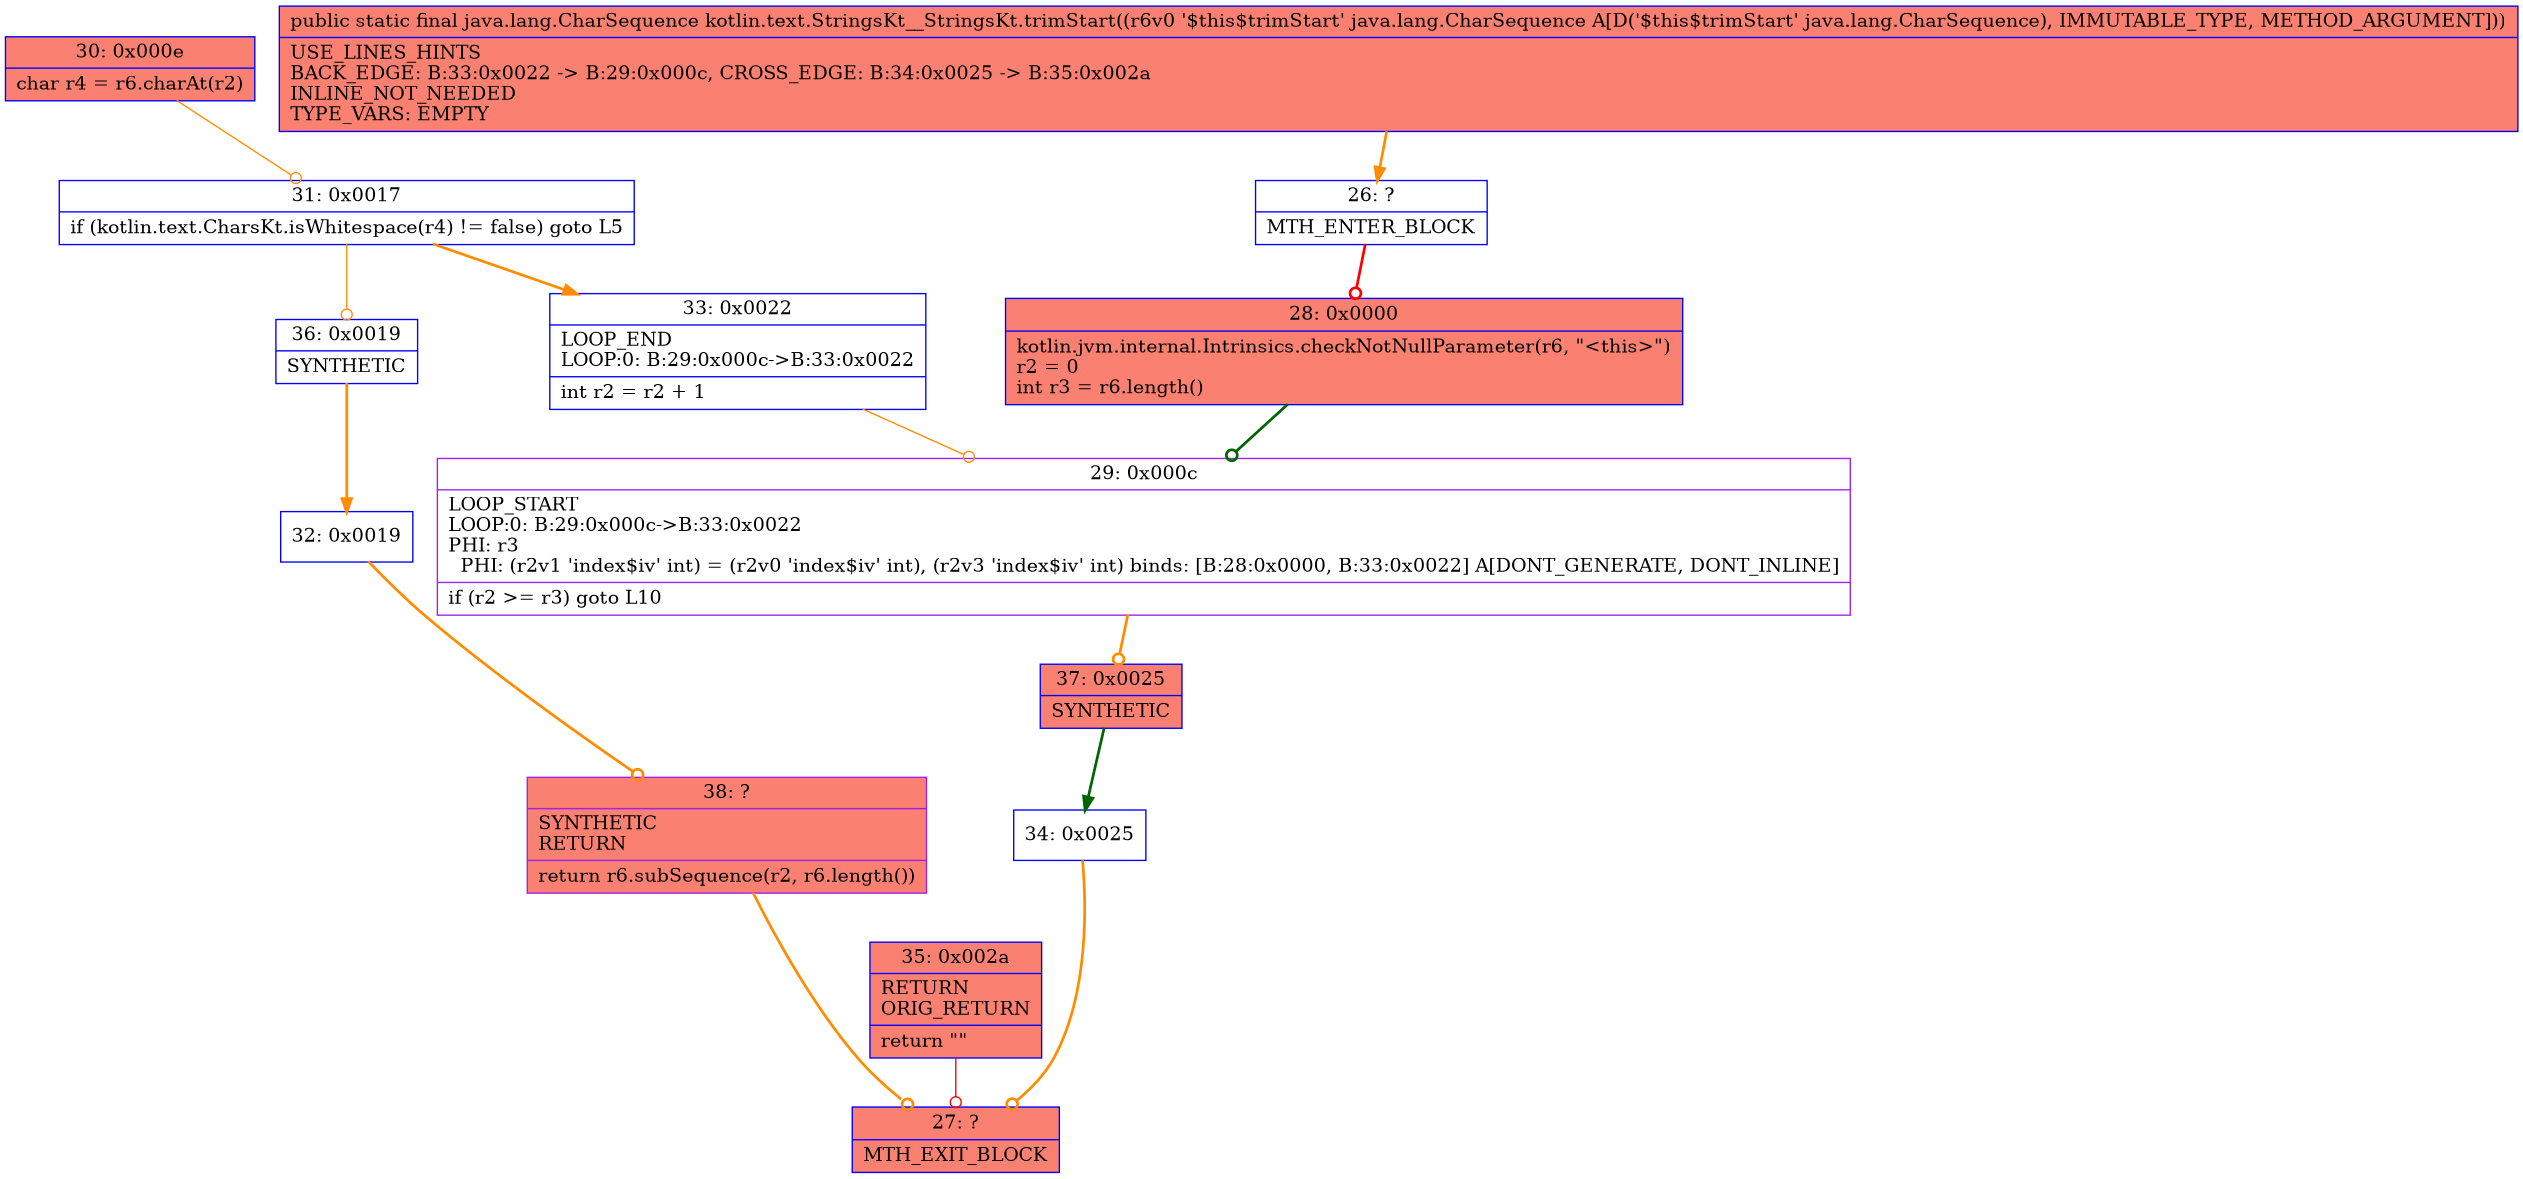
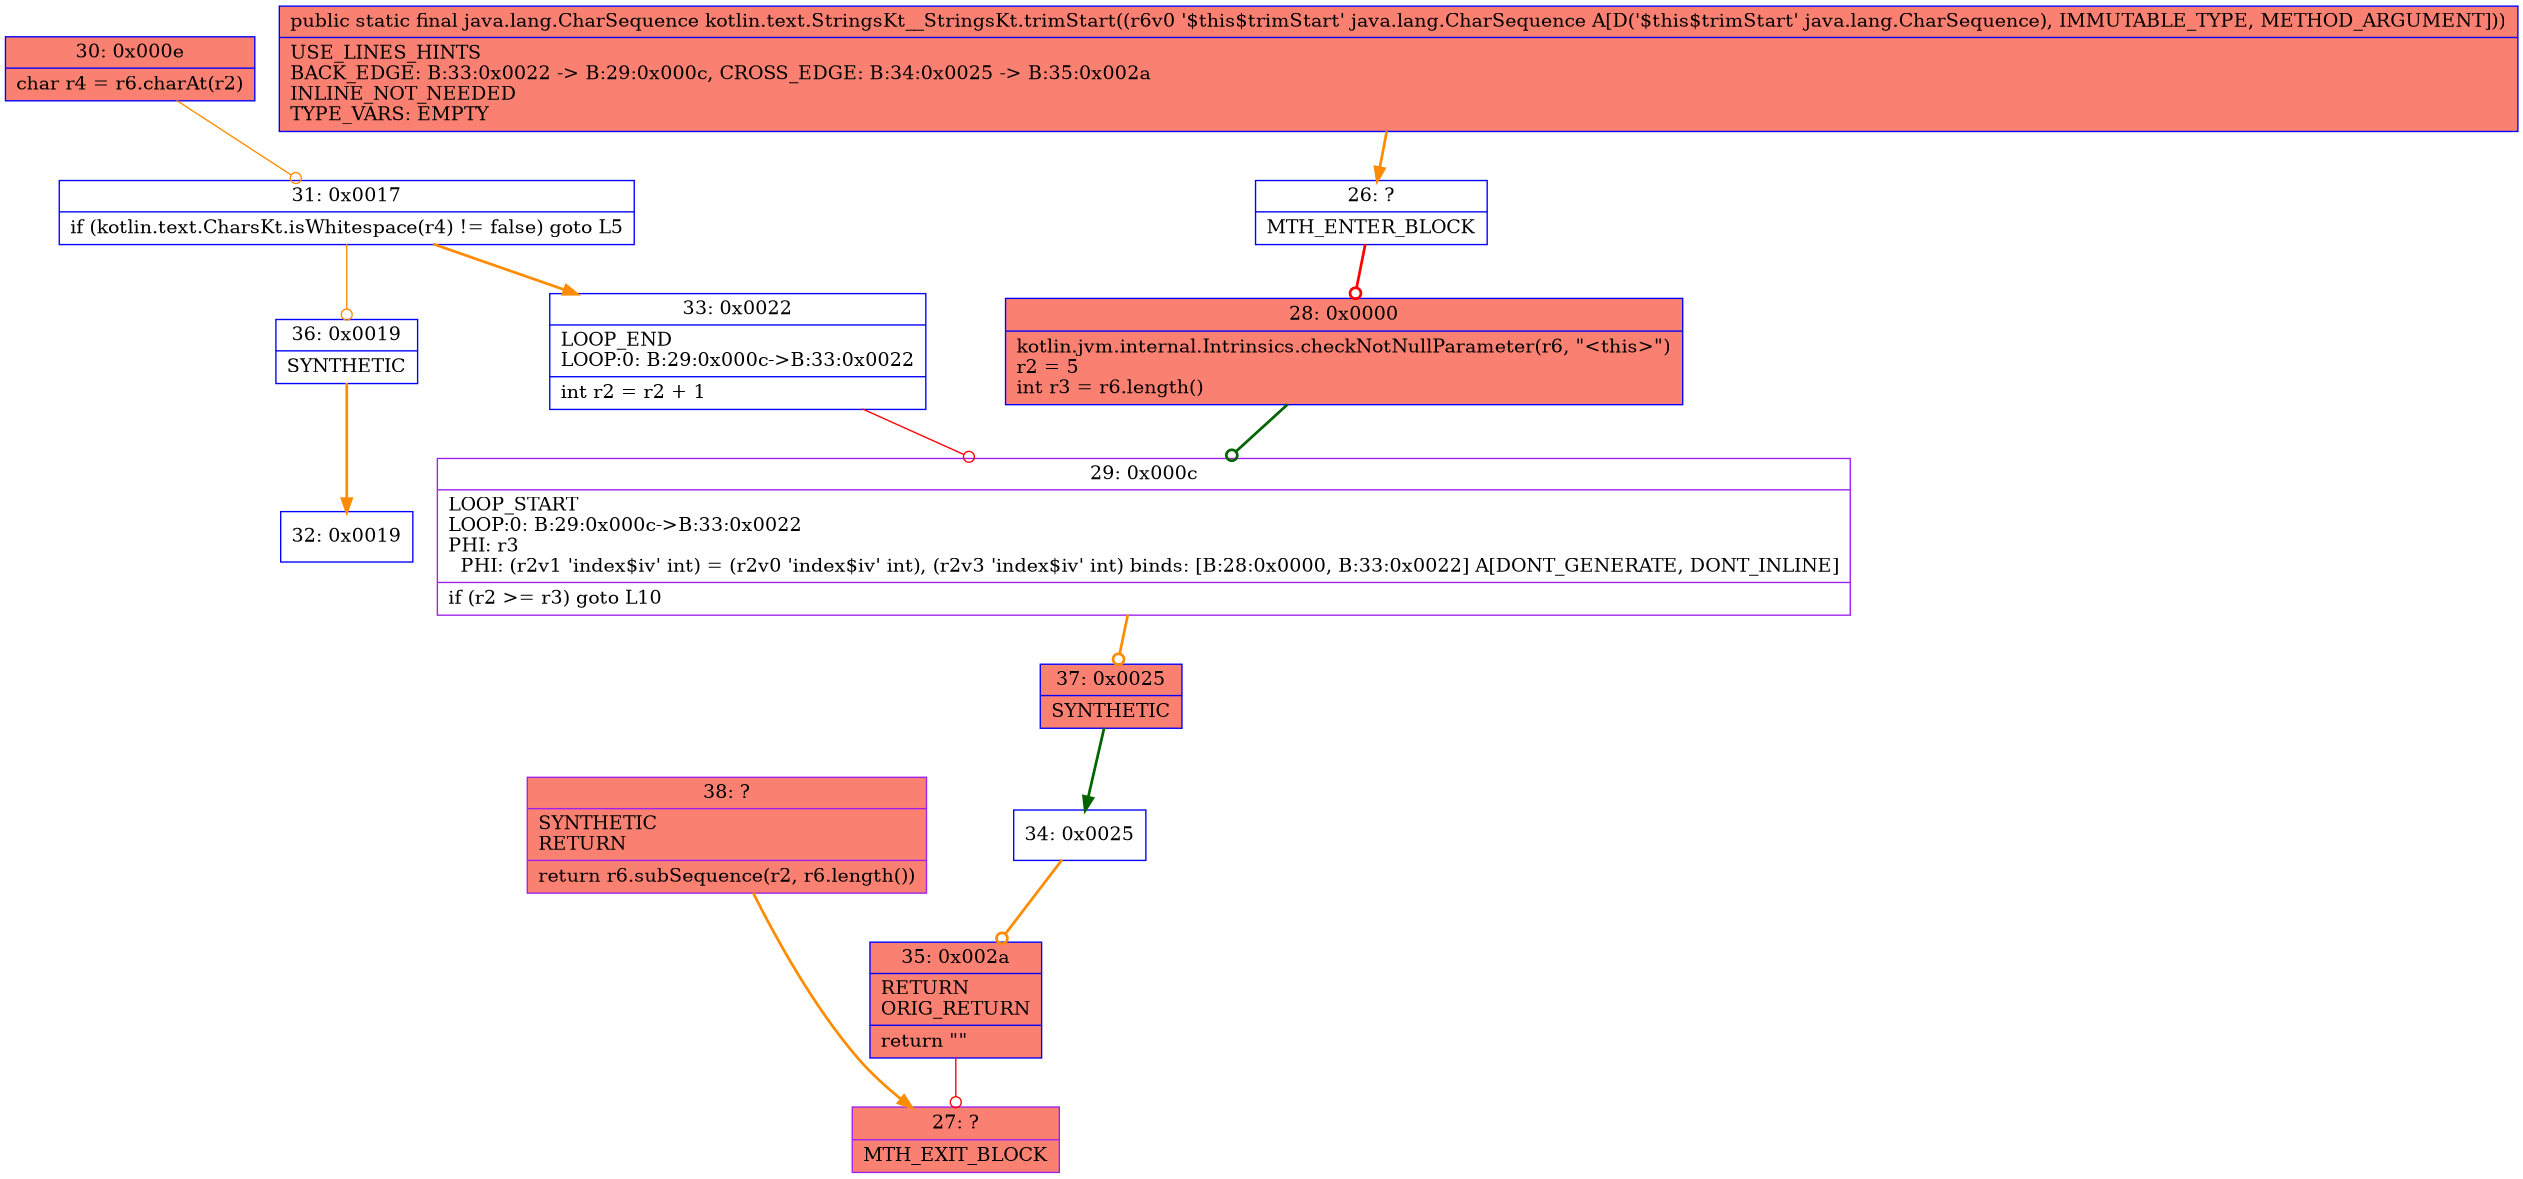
(1048, 367) -> (1048, 367)
(913, 432) -> (913, 432)
(496, 672) -> none
(1077, 989) -> (1034, 897)
(817, 1004) -> (817, 1004)
(956, 1140) -> (956, 1140)
